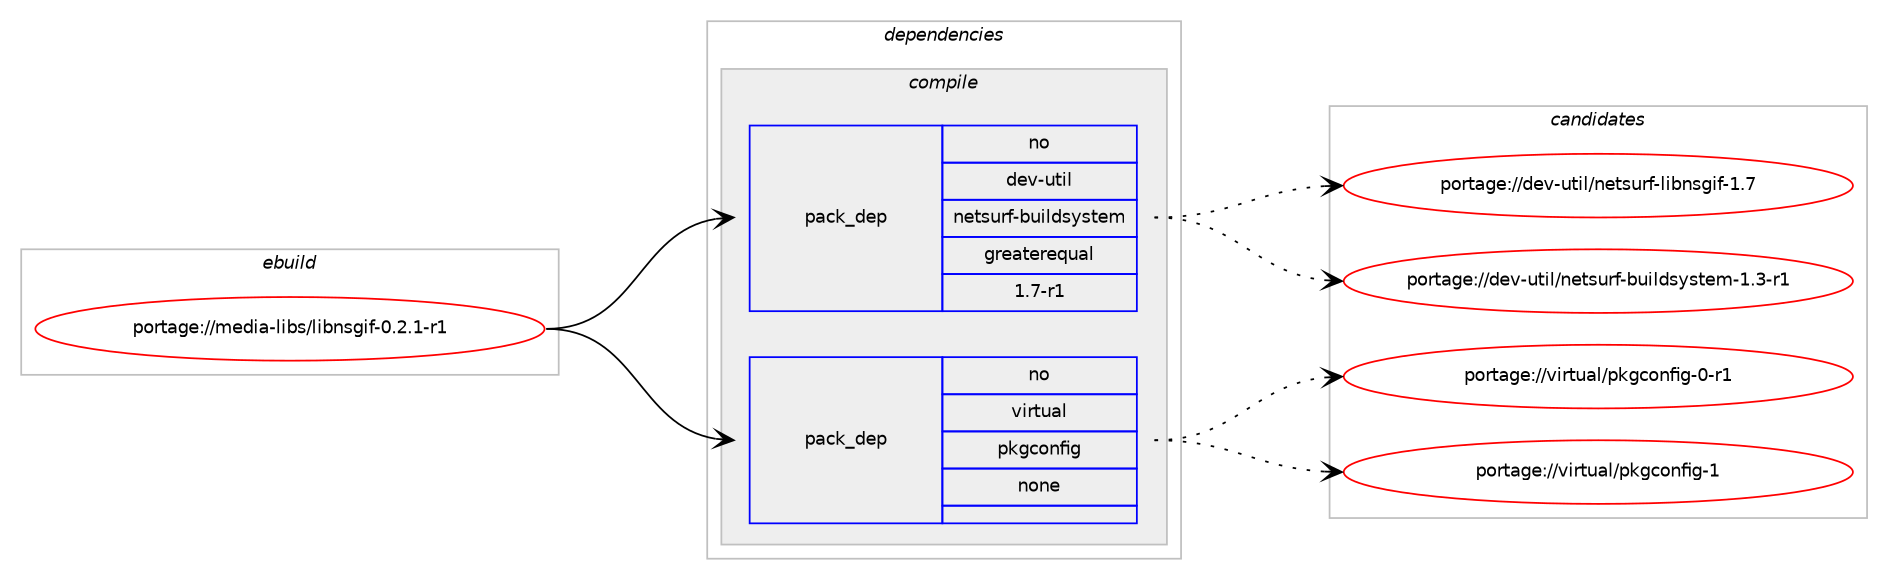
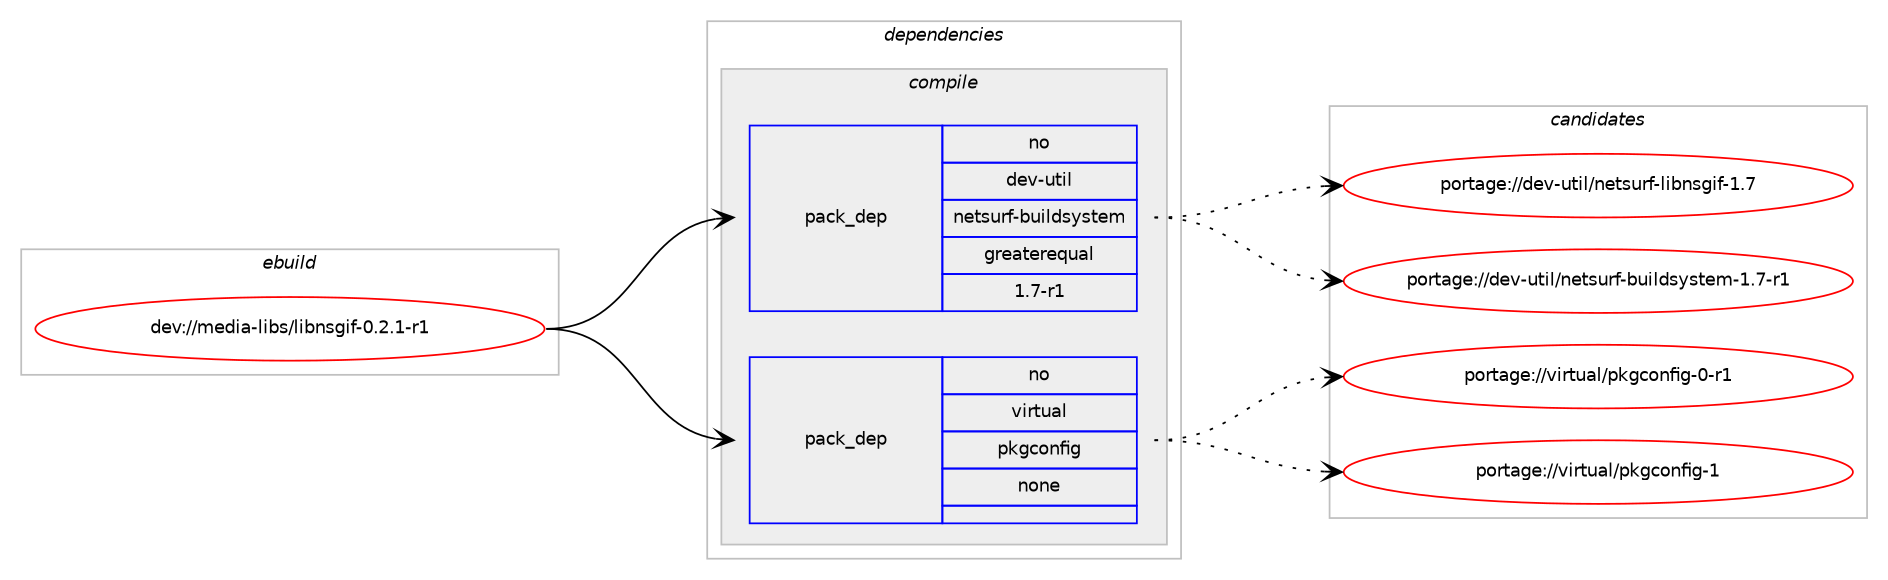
(1598, 281) -> (1598, 281)
(290, 329) -> (290, 329)
